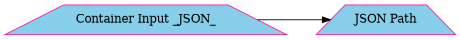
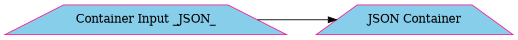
(386, 20) -> (415, 20)
